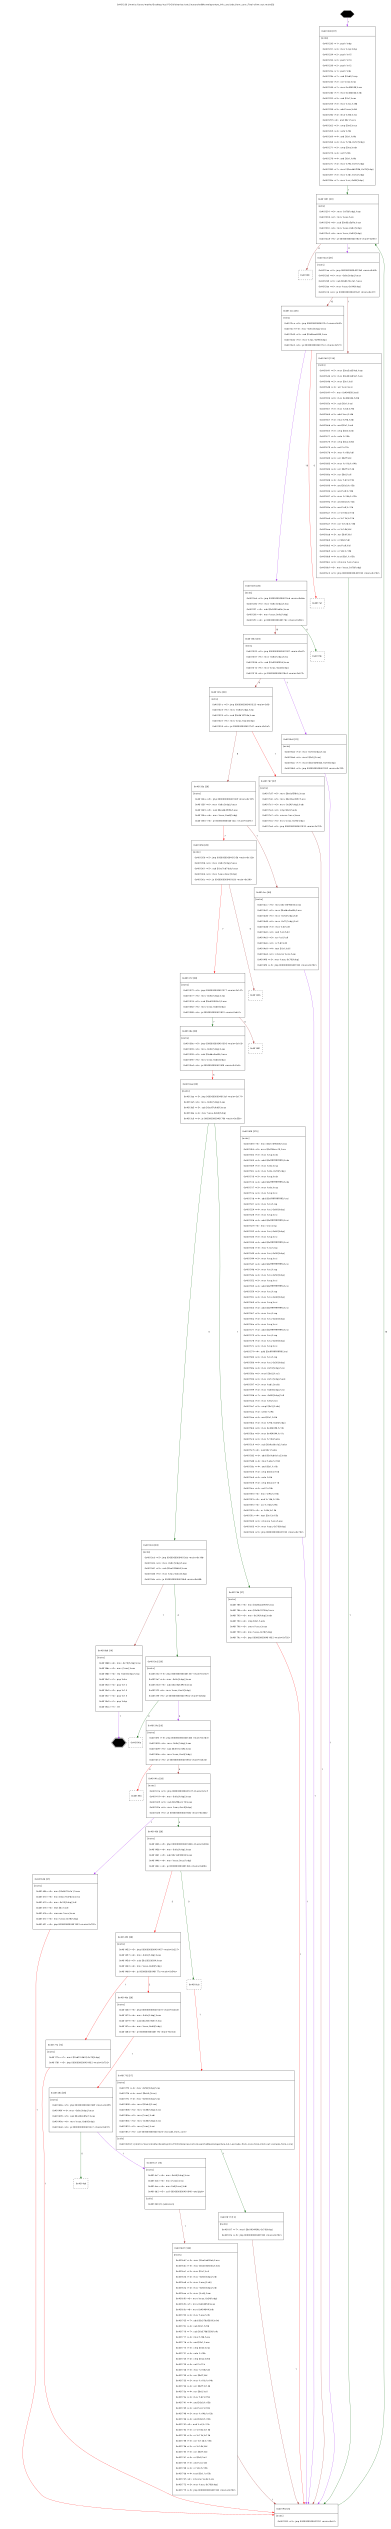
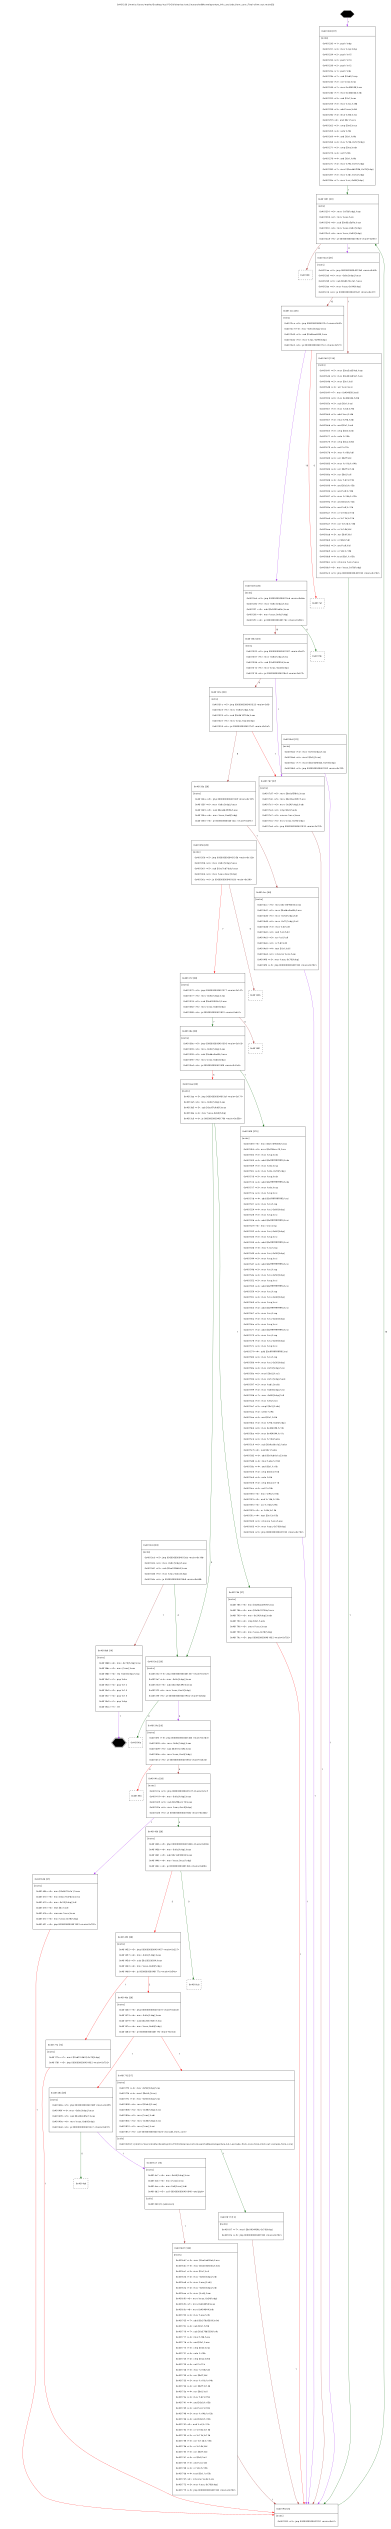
(295, 706) -> (277, 727)
(224, 832) -> none
none -> (254, 1097)
(188, 1331) -> (213, 1391)
(198, 2029) -> (171, 2053)
